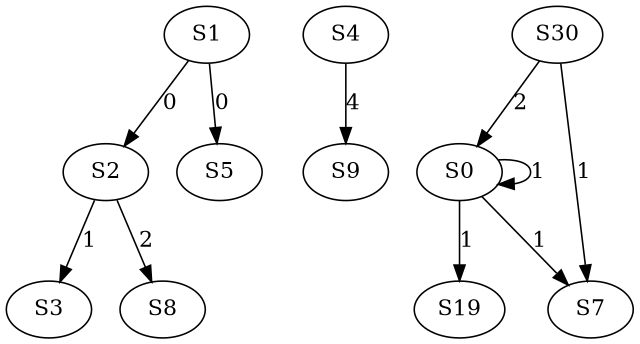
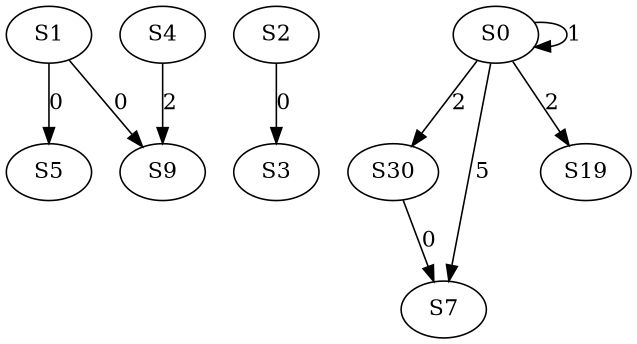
(161, 97) -> (101, 97)
(513, 97) -> (449, 97)
(354, 103) -> (171, 103)
(584, 172) -> (430, 241)
(90, 241) -> (284, 103)
(467, 241) -> (553, 103)
(540, 241) -> (483, 172)
(163, 310) -> none
